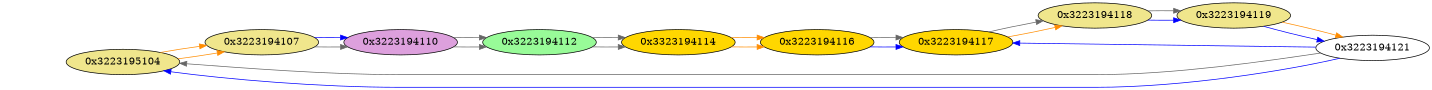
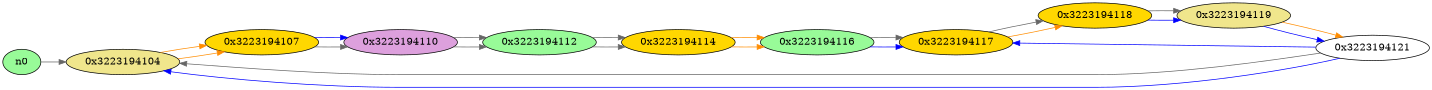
(1095, 15) -> (1095, 15)
(262, 42) -> (262, 42)
(678, 42) -> (678, 42)
(817, 42) -> (817, 42)
none -> (22, 62)
(123, 62) -> (123, 62)
